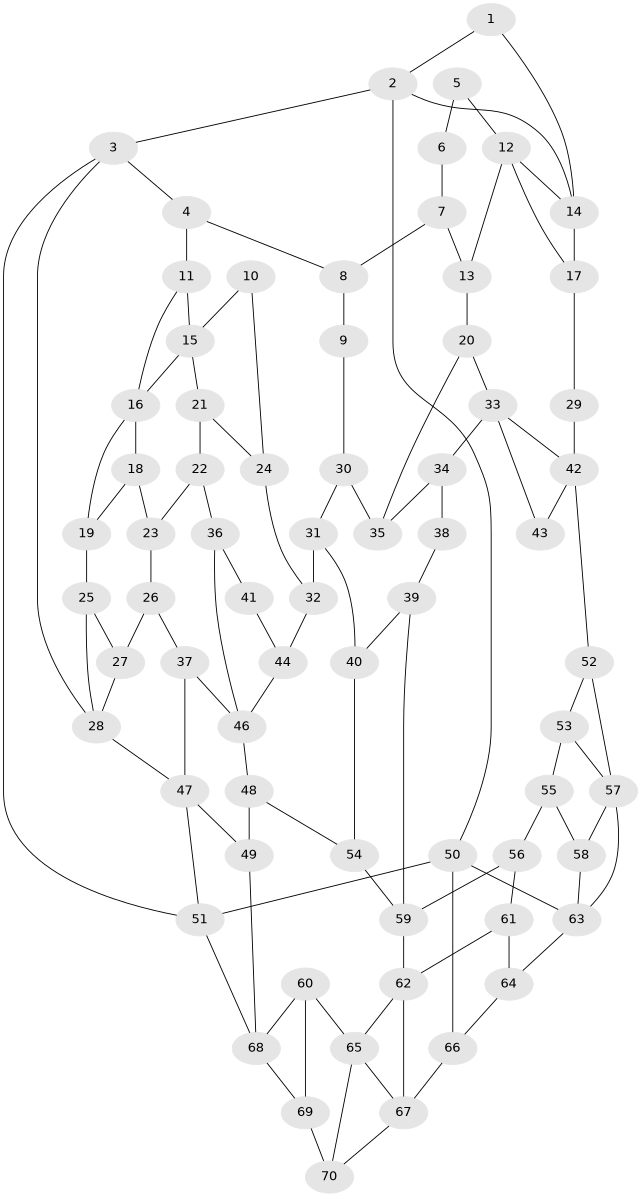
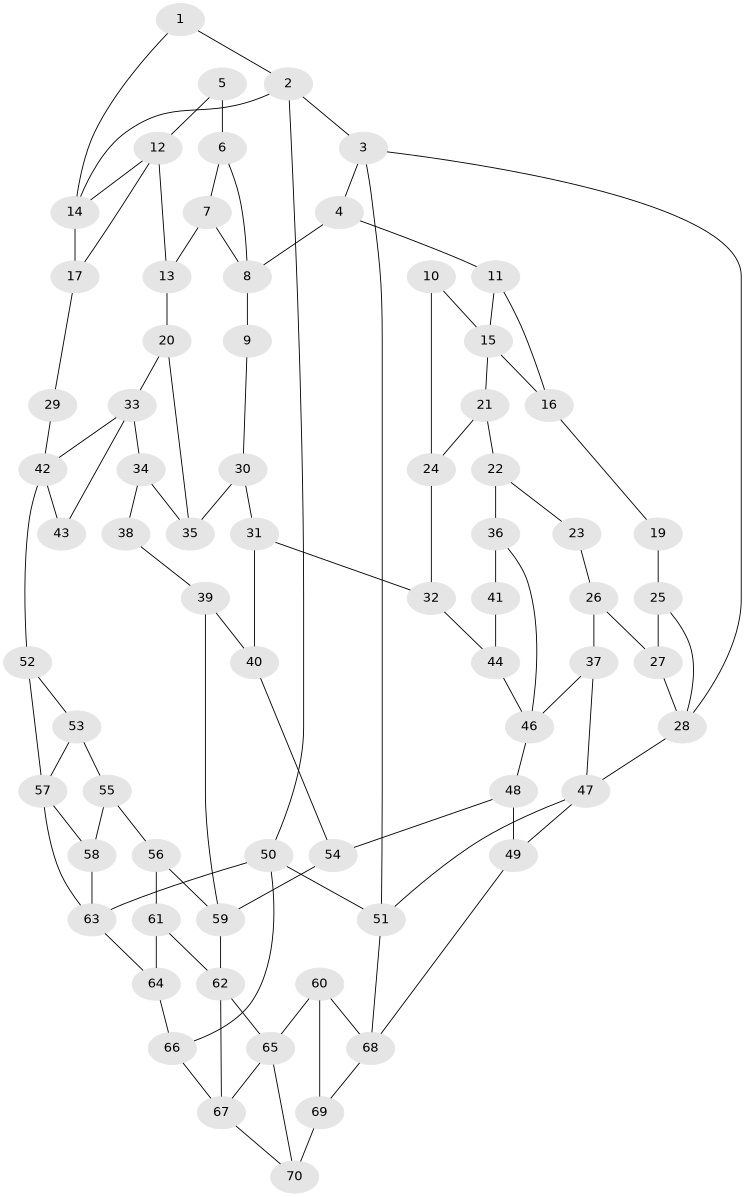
none -> (242, 211)
(136, 470) -> none
